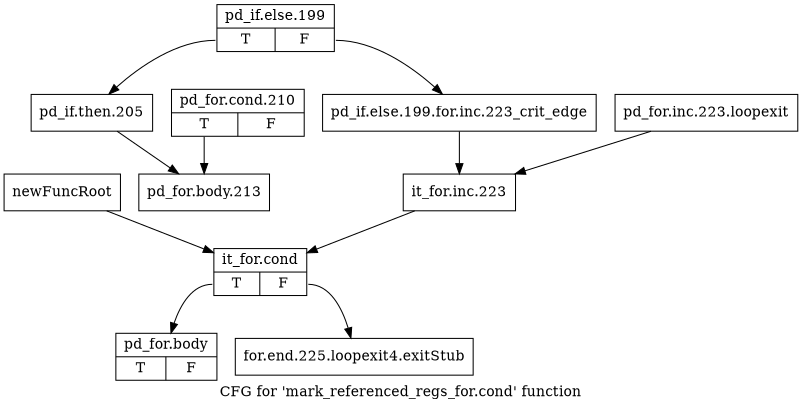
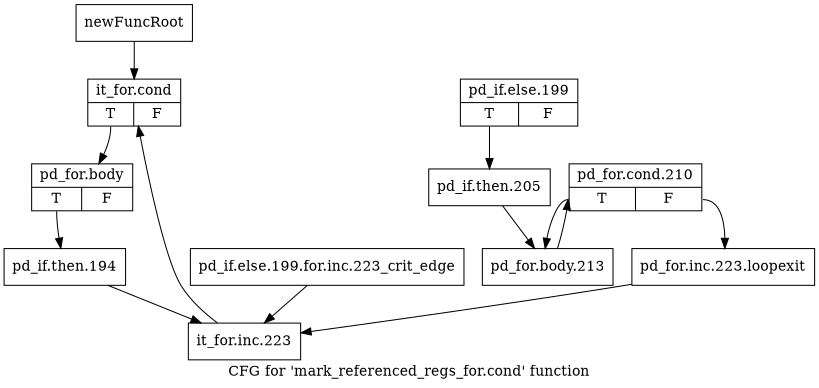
(389, 55) -> none
none -> (721, 214)
none -> (563, 229)
none -> (65, 267)
(354, 357) -> none
